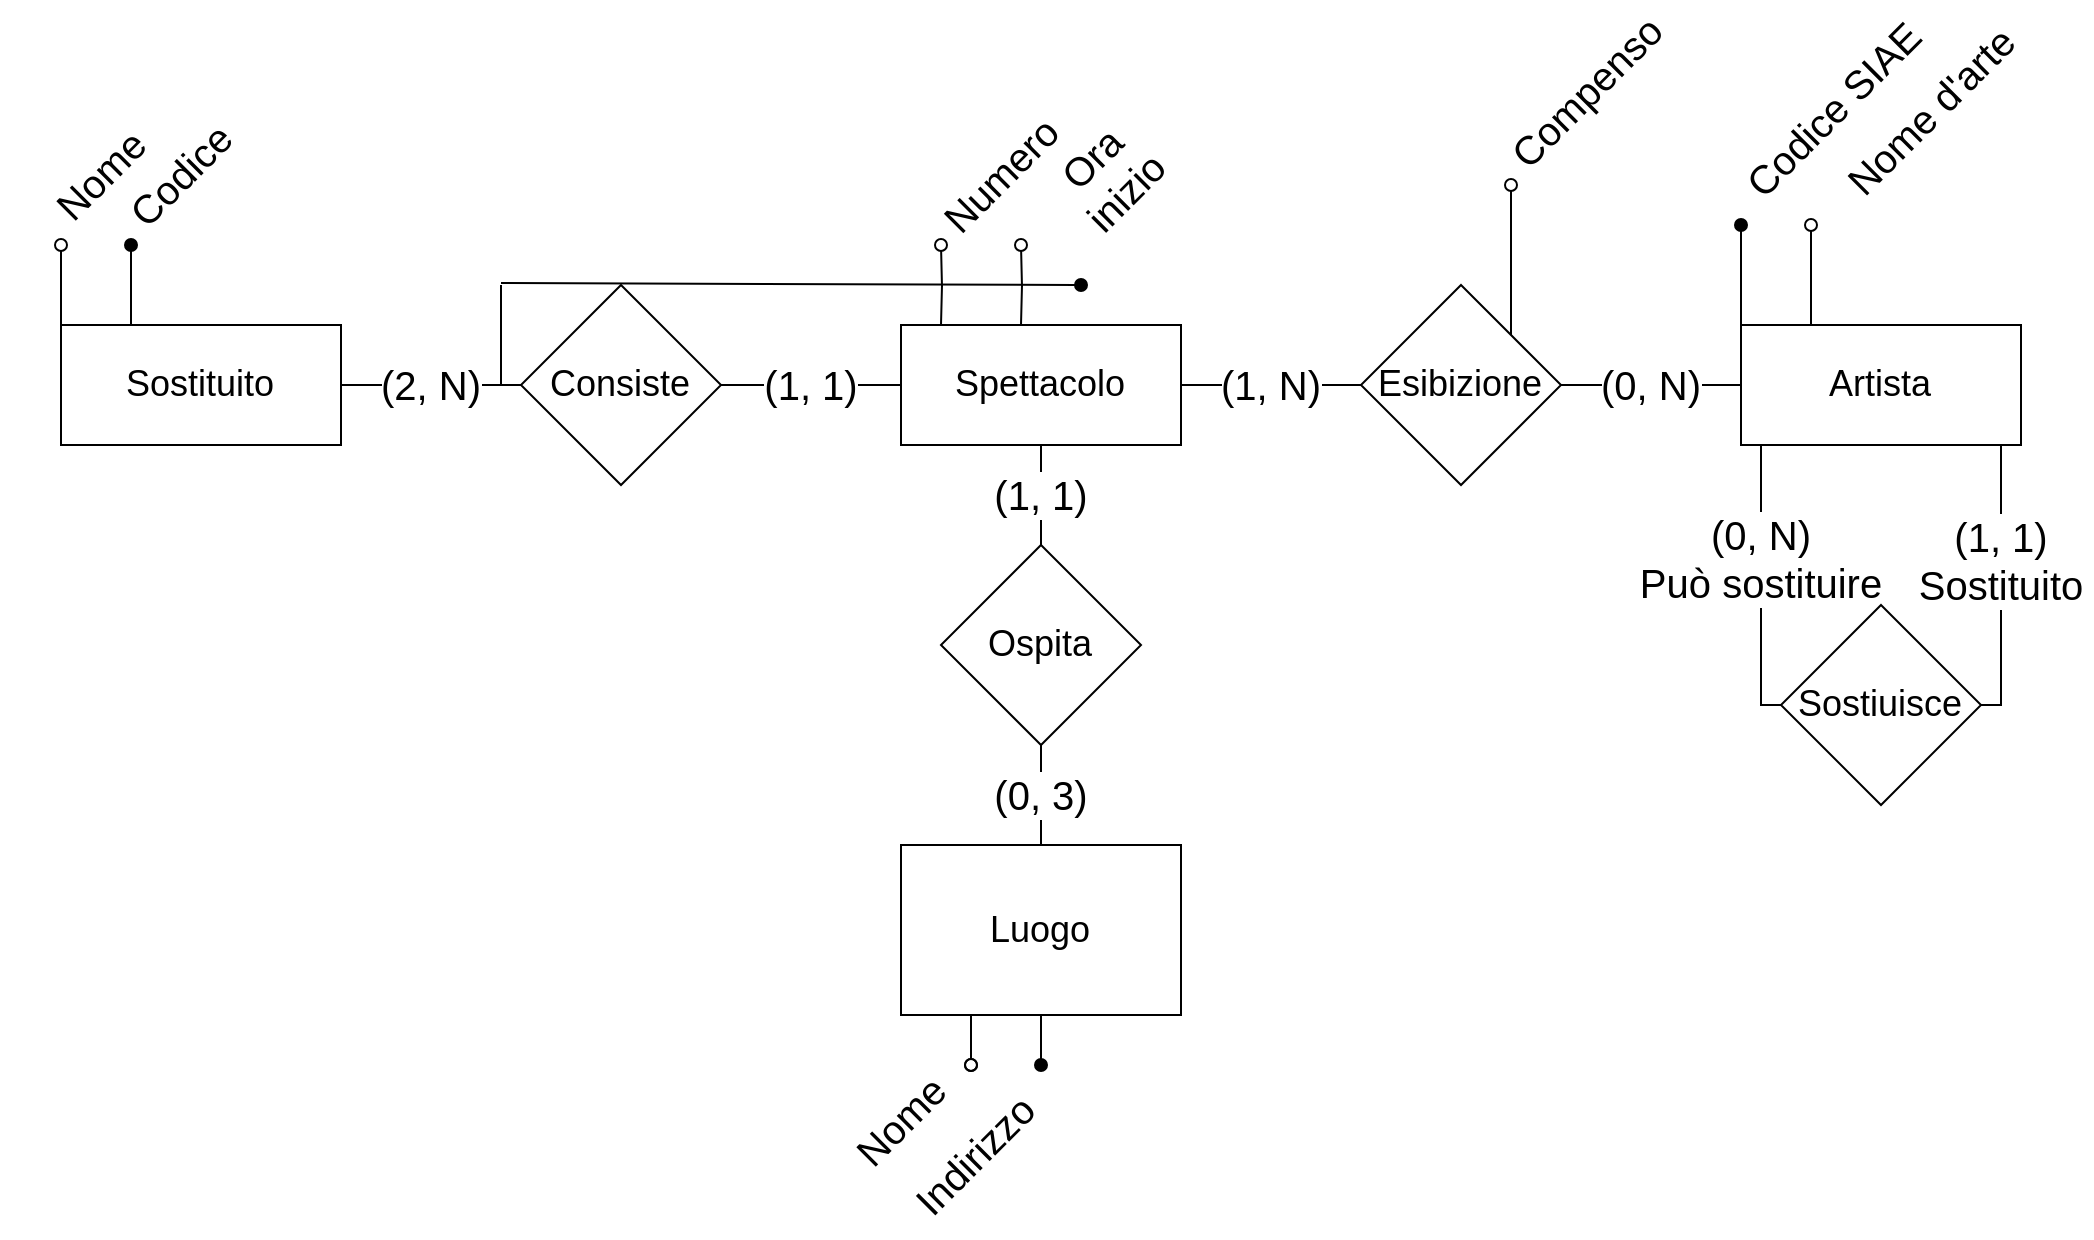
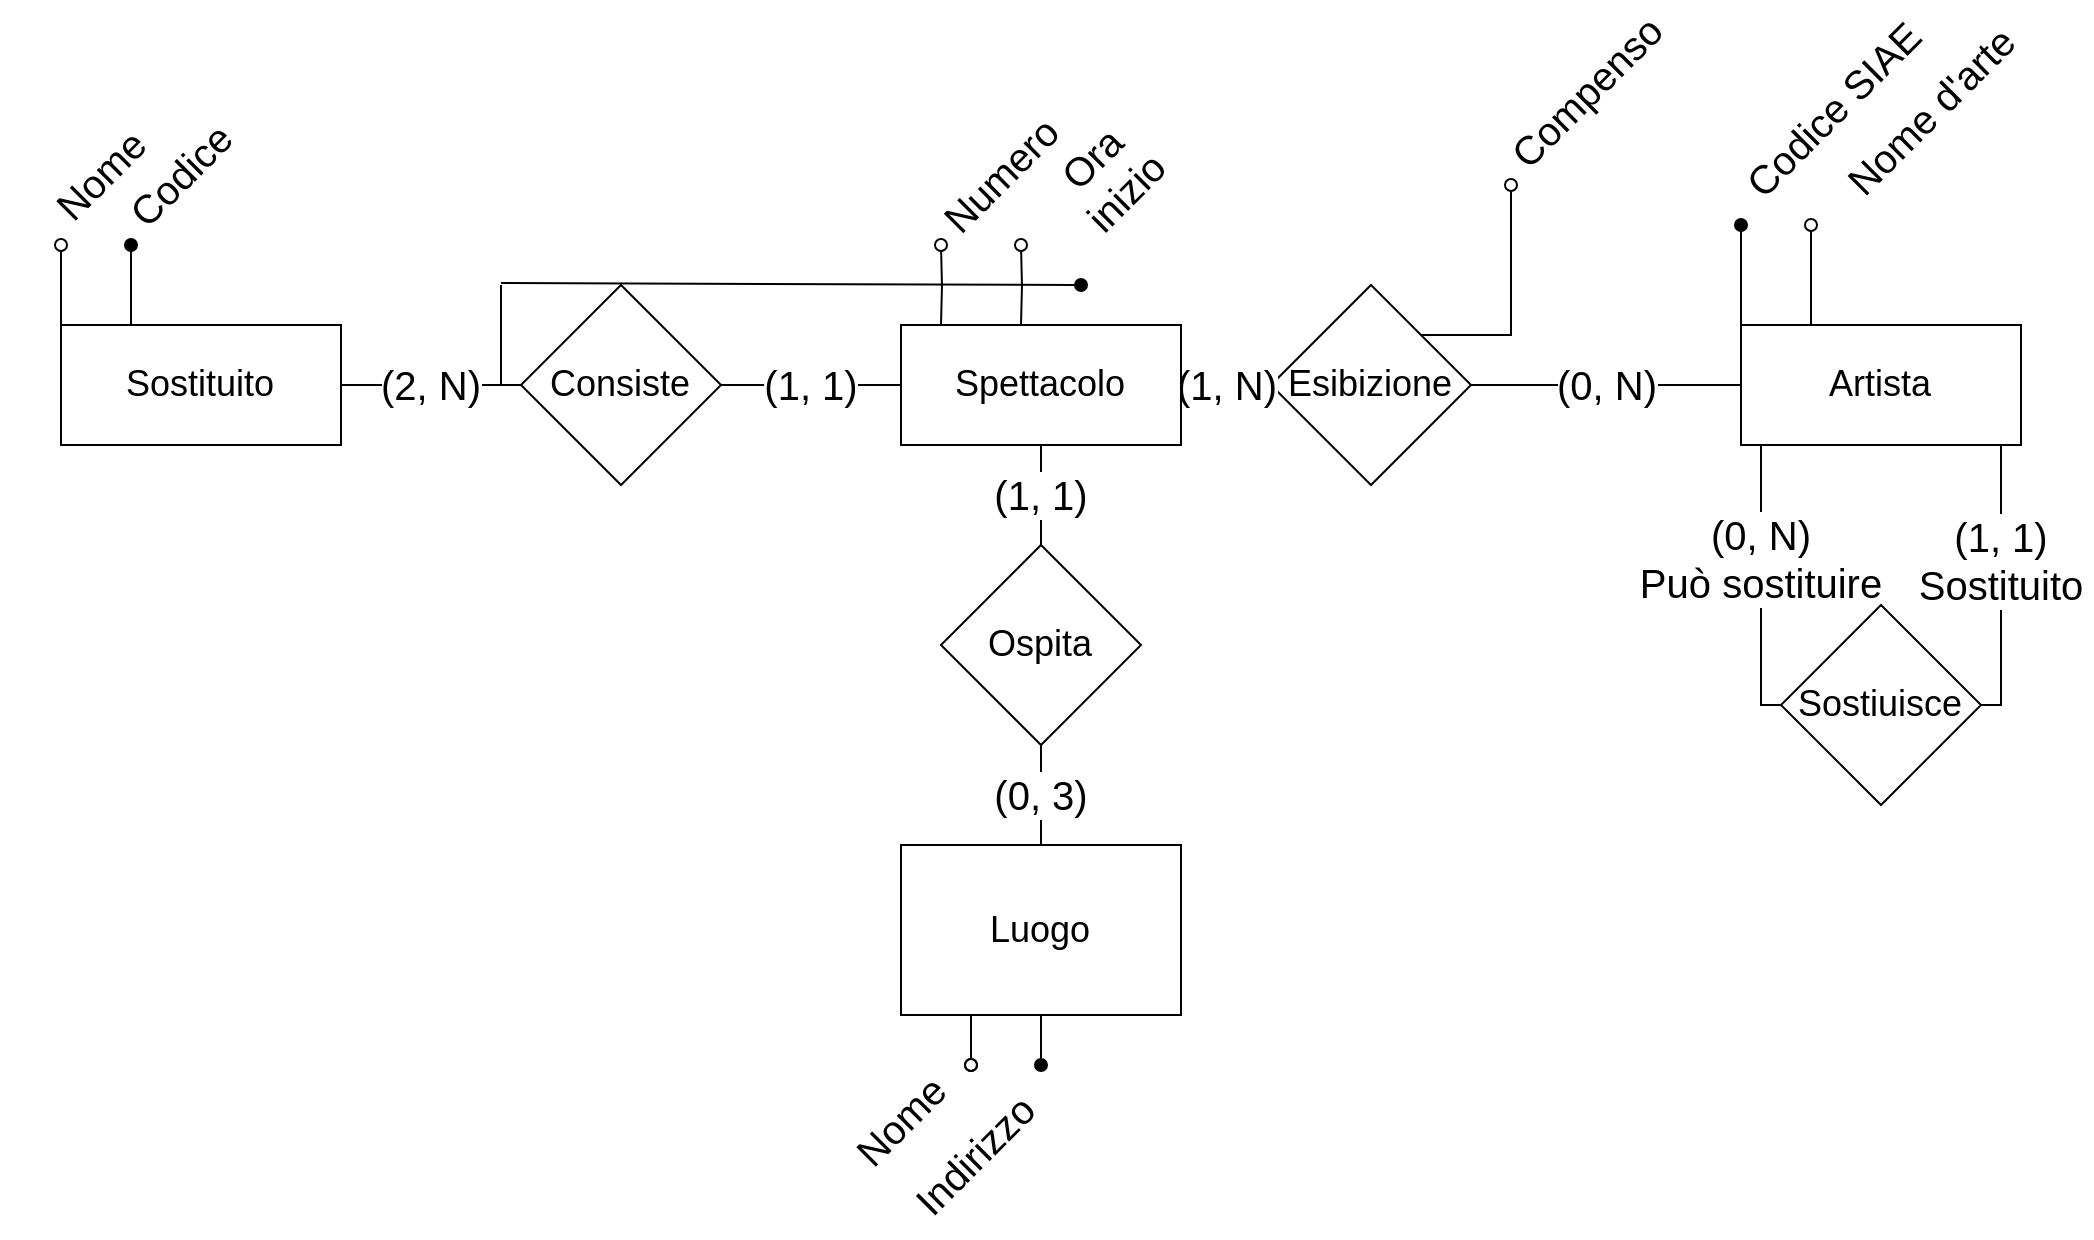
(1461, 385) -> (1371, 385)
